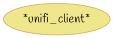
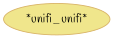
(57, 19) -> (57, 19)
